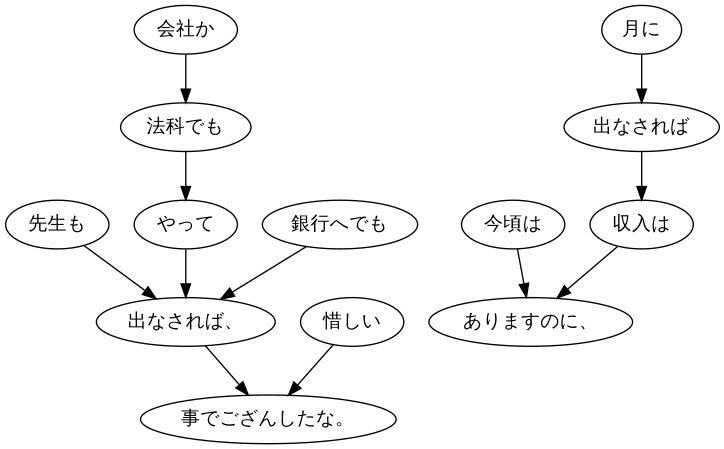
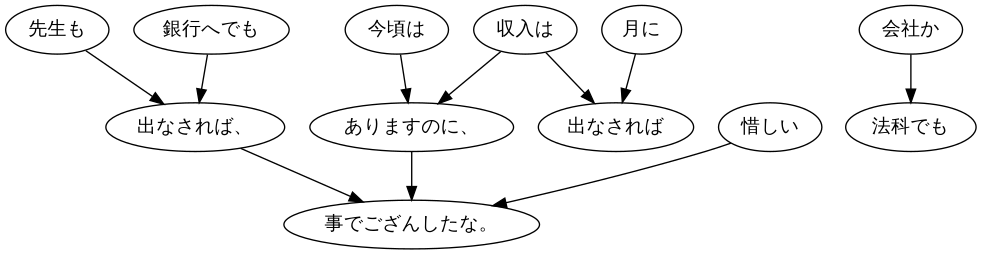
none -> (412, 169)
(642, 169) -> (565, 73)
(186, 225) -> none
